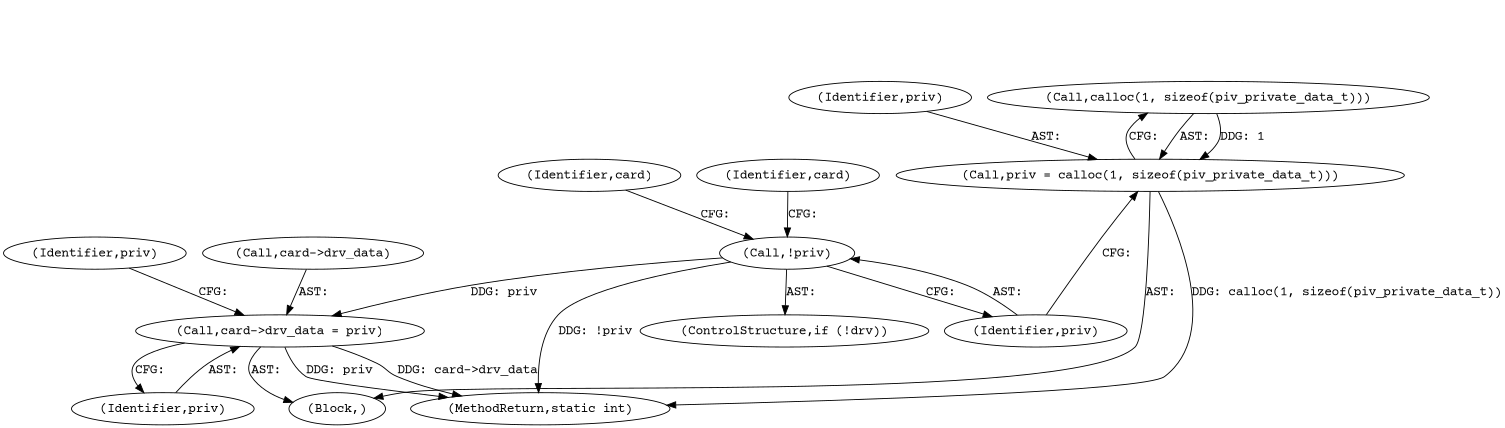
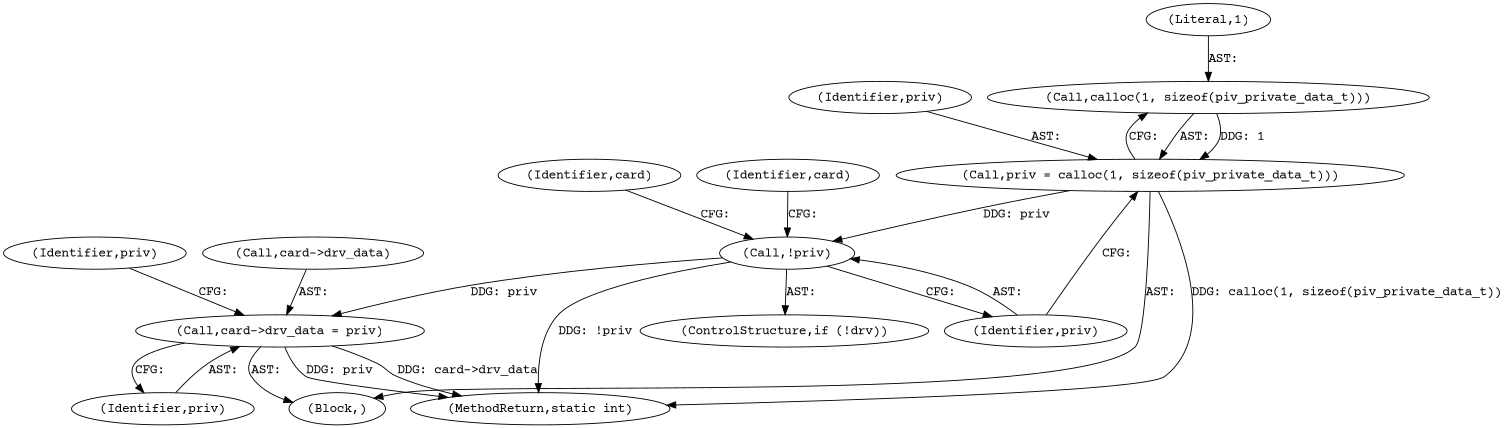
none -> (1208, 20)
none -> (955, 213)
